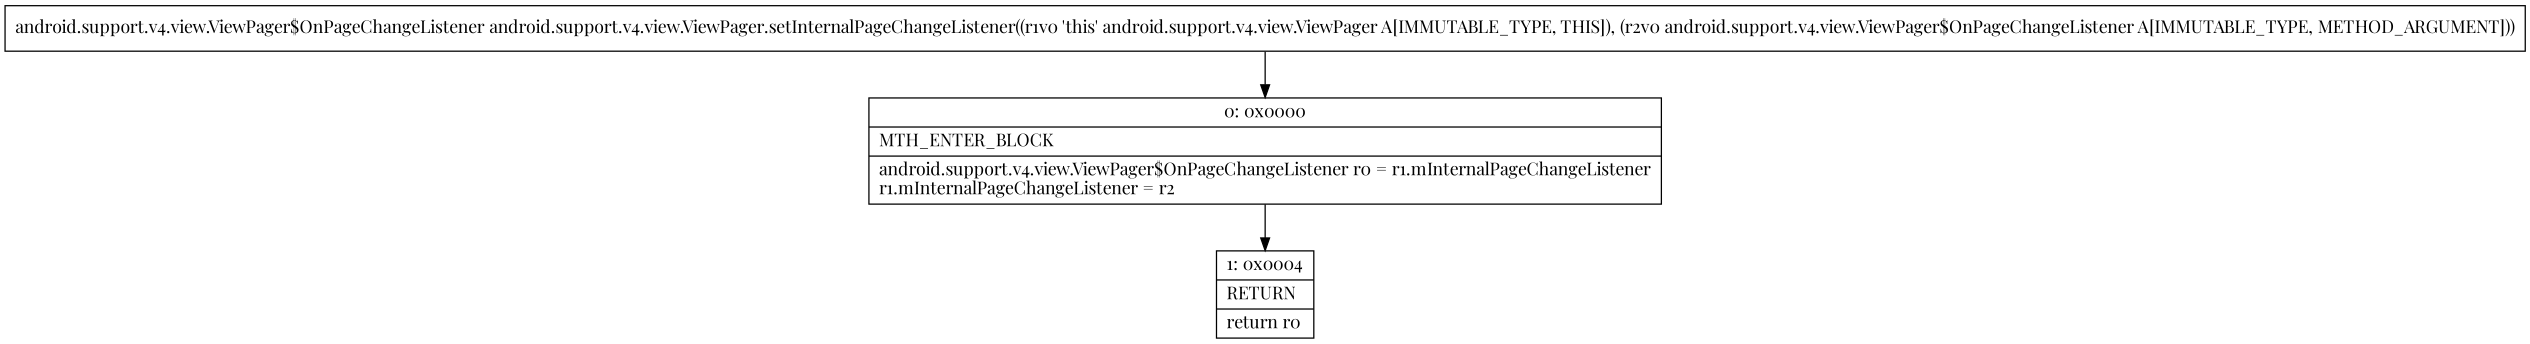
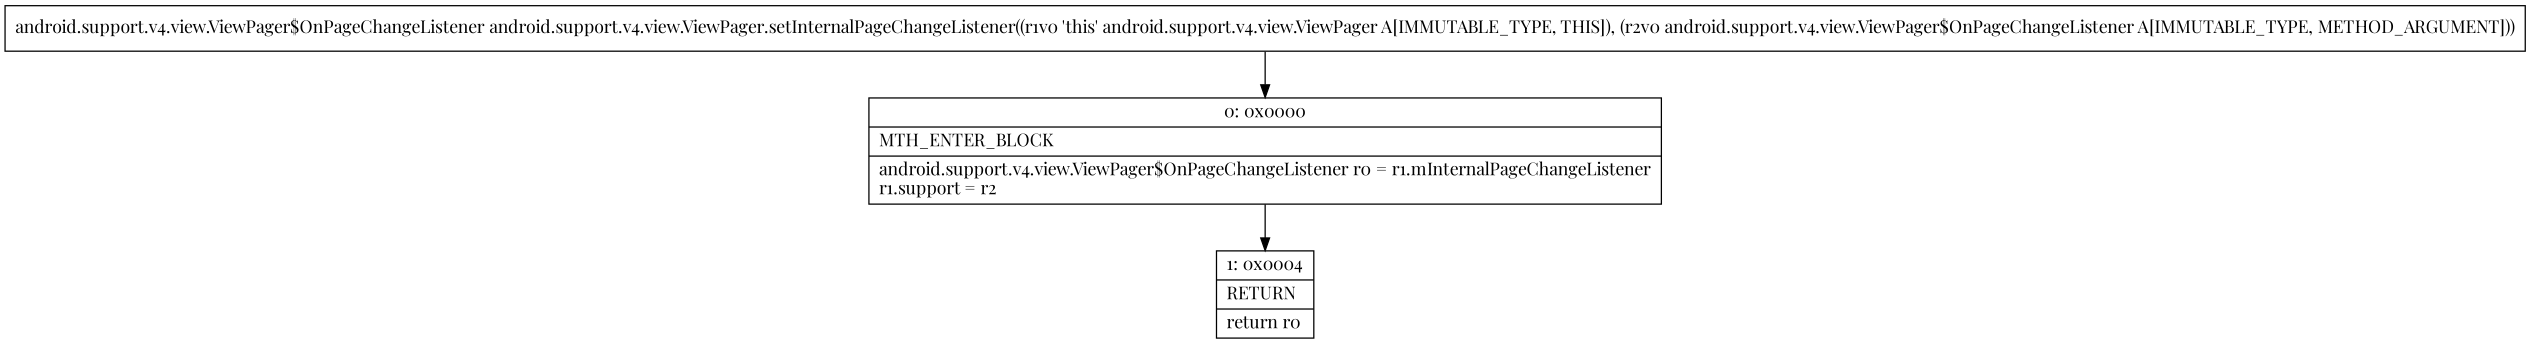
(1028, 189) -> (938, 189)
